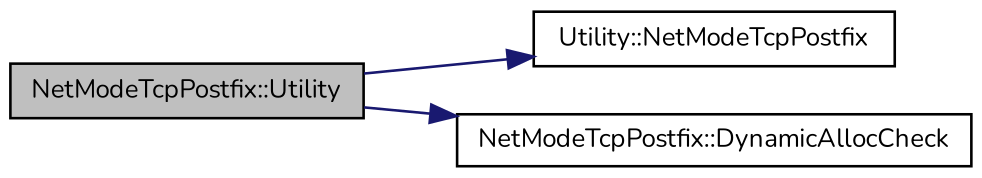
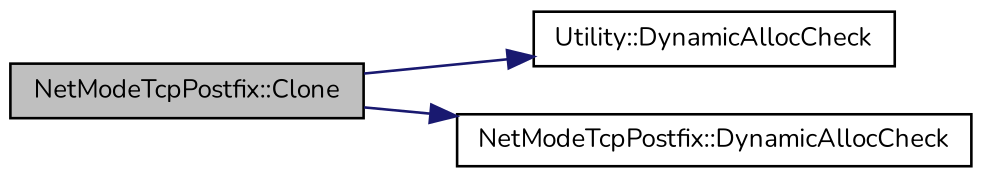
(714, 39) -> (714, 39)
(187, 91) -> (187, 91)
